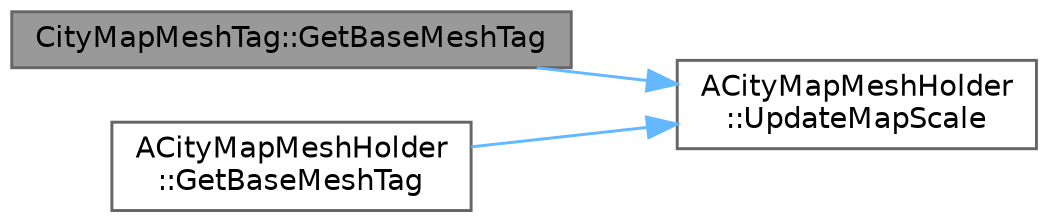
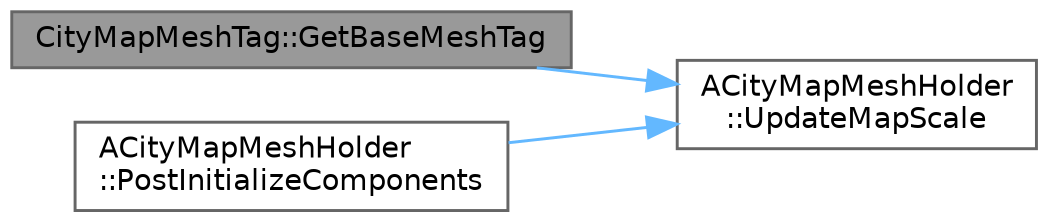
(292, 166) -> (292, 166)
